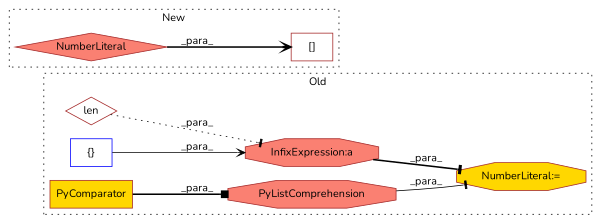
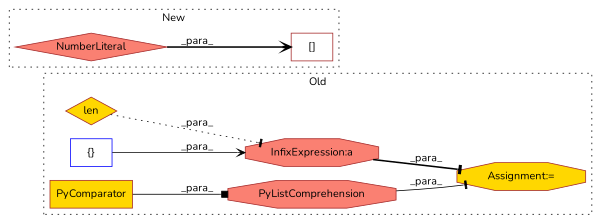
(91, 111) -> (91, 111)
(521, 177) -> (521, 177)
(176, 194) -> (176, 194)
